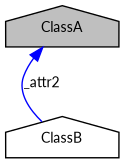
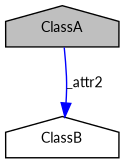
(23, 91) -> (66, 75)
